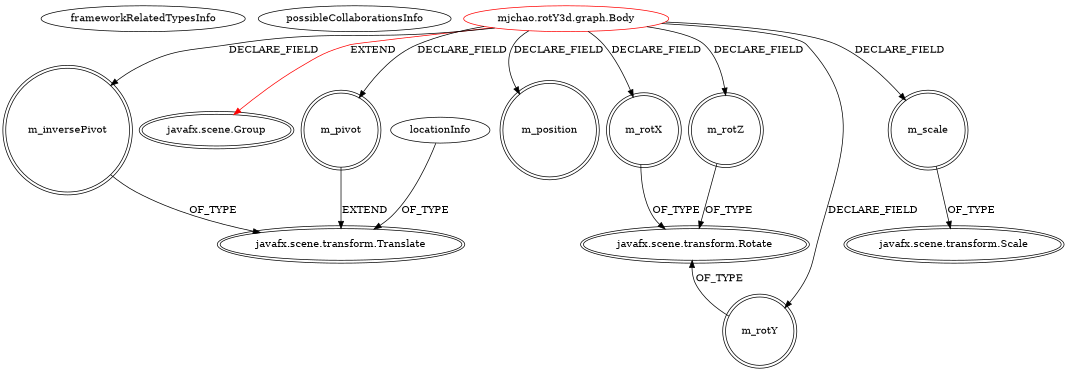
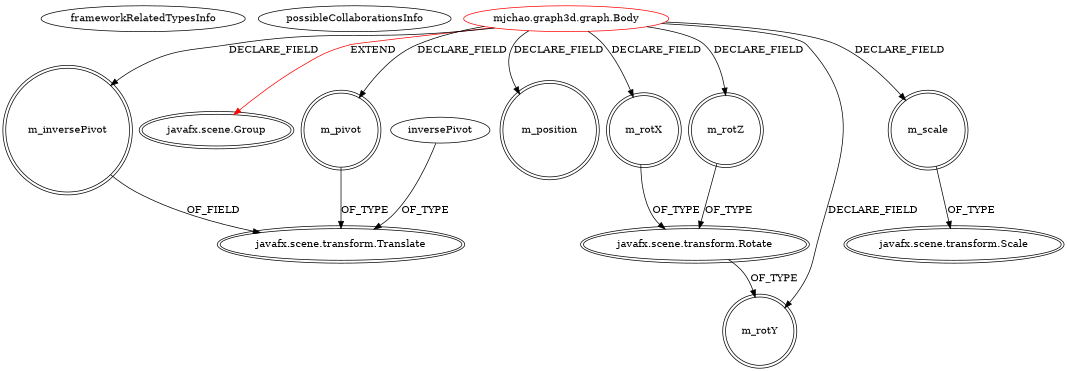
(566, 19) -> (566, 19)
(440, 130) -> (440, 130)
(213, 210) -> (213, 210)
(365, 210) -> (365, 210)
(704, 296) -> (744, 273)
